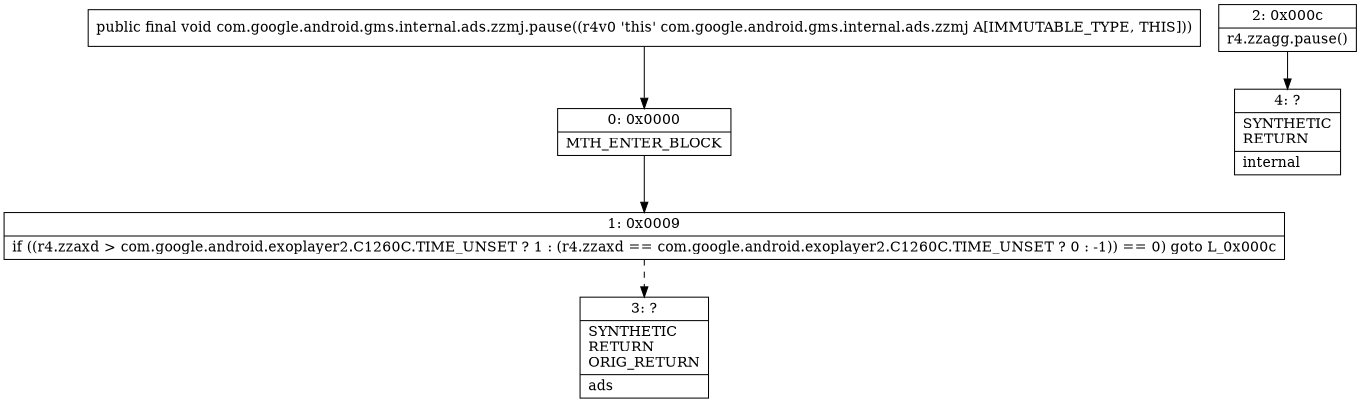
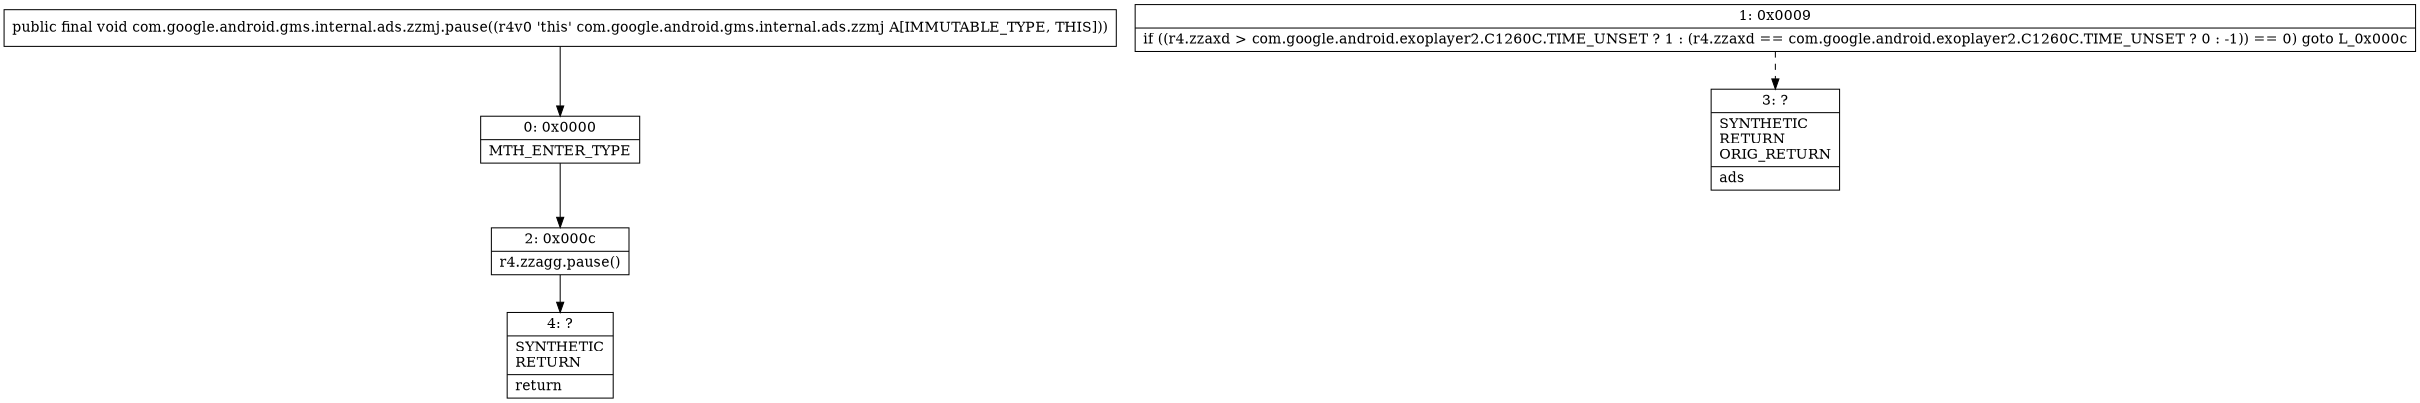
(644, 143) -> (560, 151)
(1272, 163) -> (539, 386)
(644, 179) -> (560, 190)
